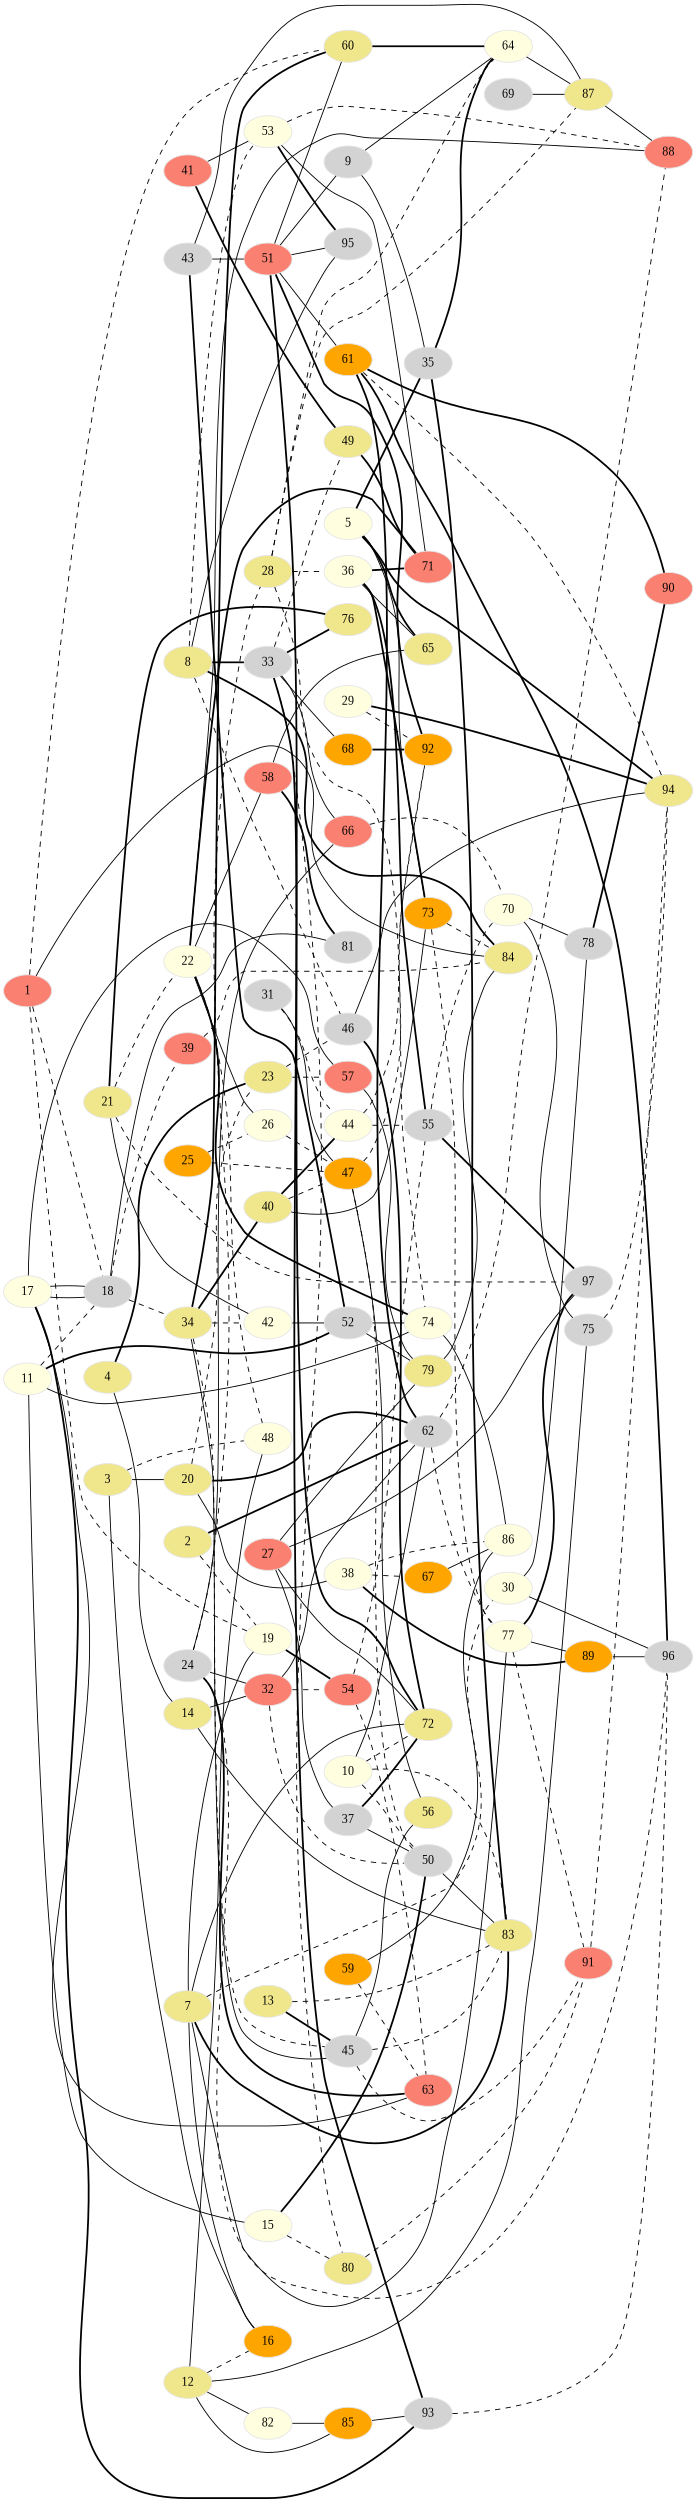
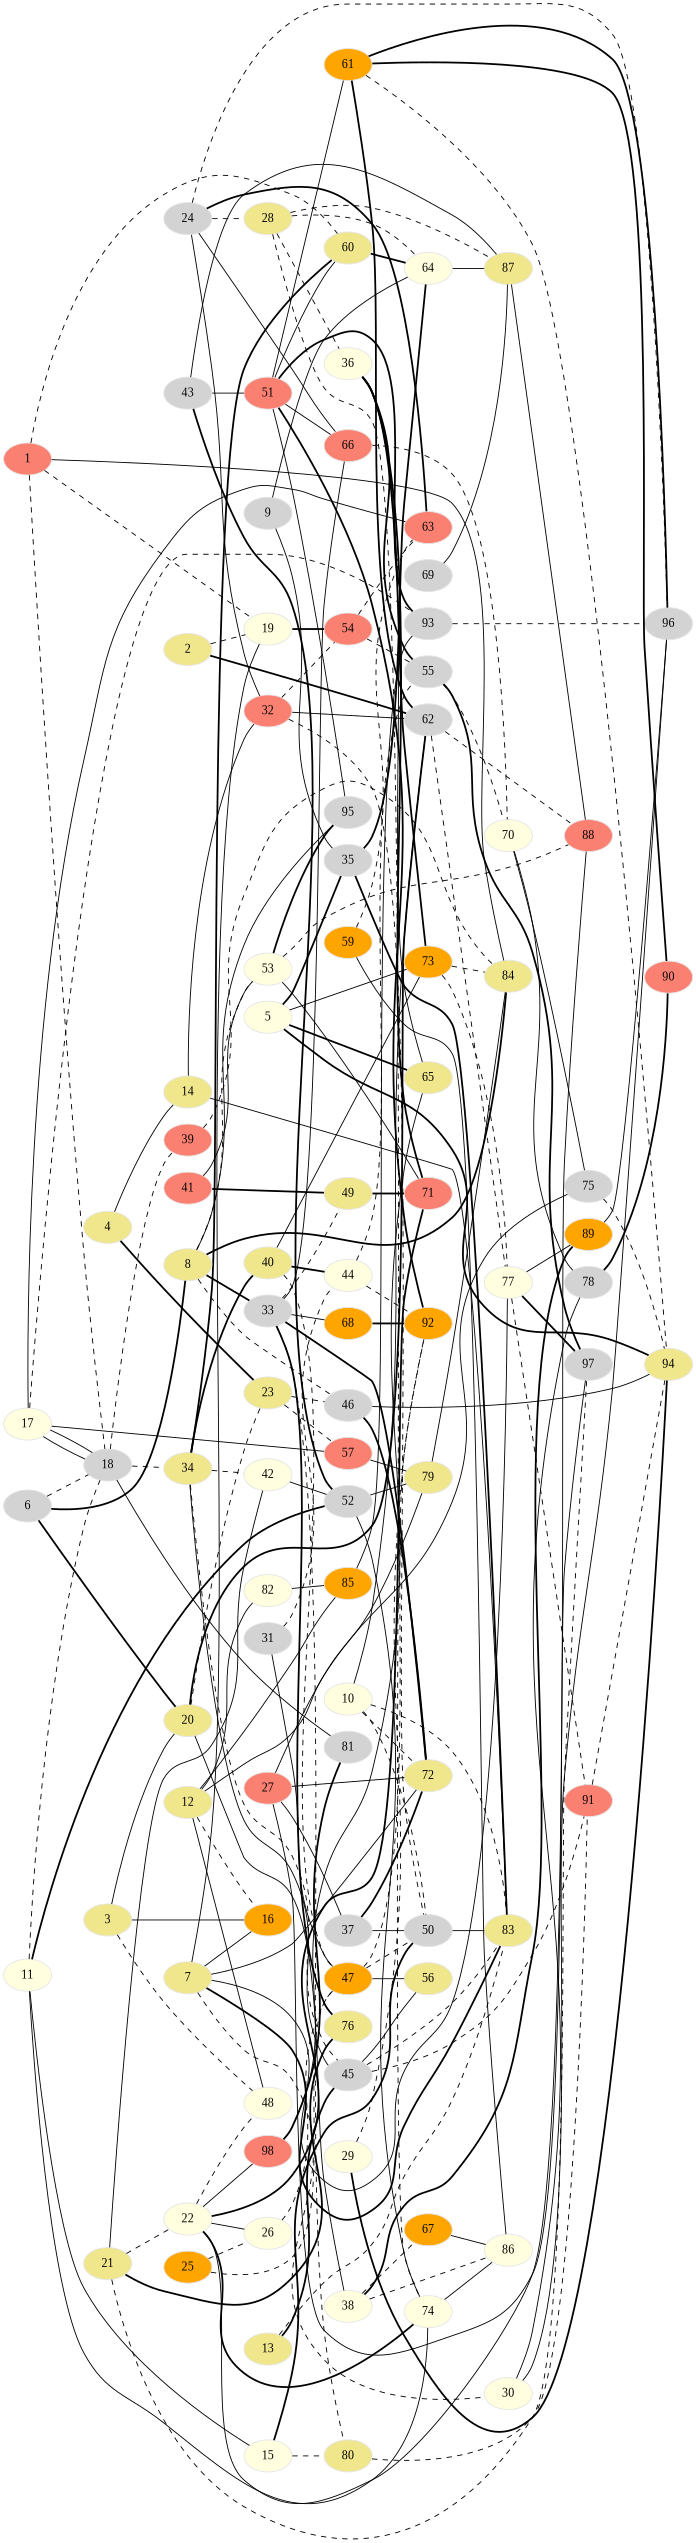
(308, 211) -> (308, 419)
(268, 778) -> (268, 2151)
none -> (28, 1506)
(76, 2056) -> (91, 853)
